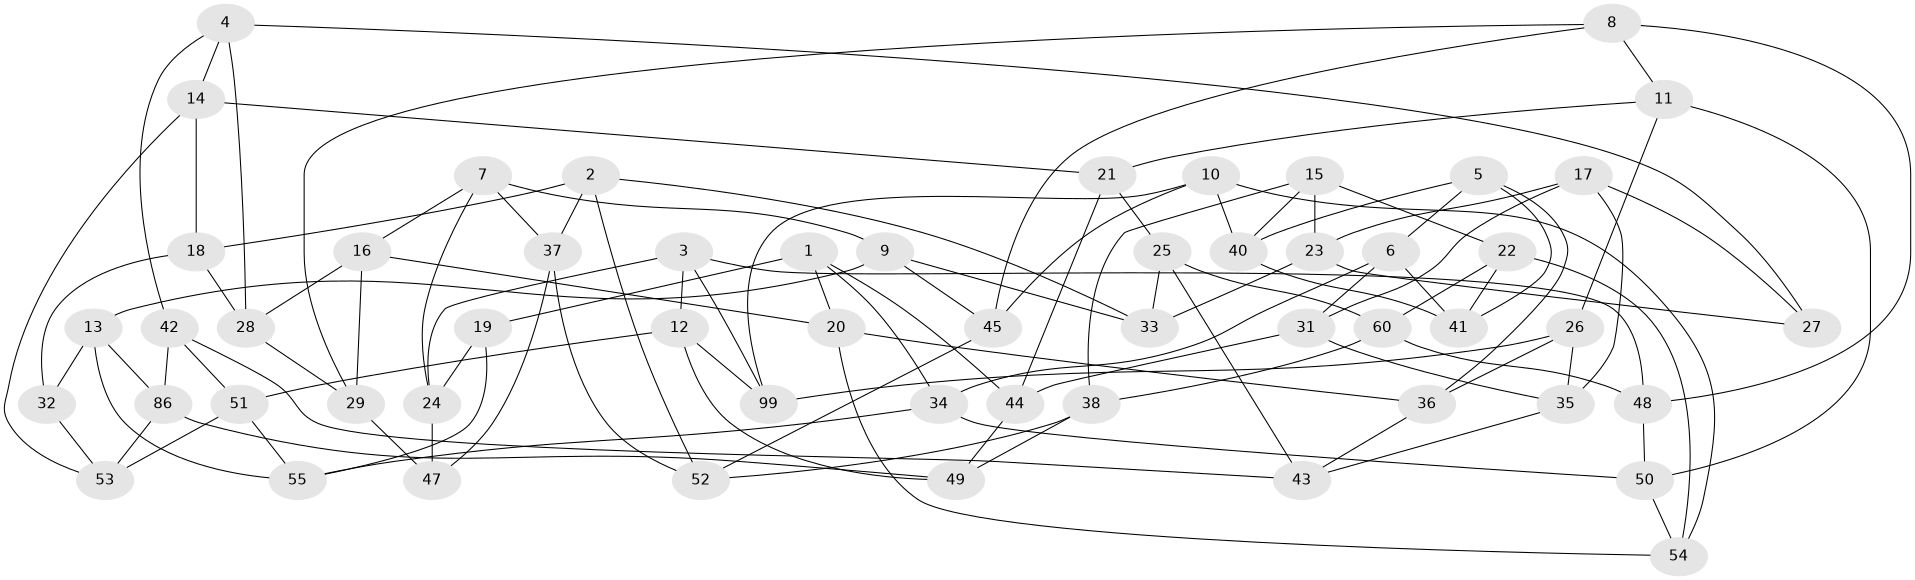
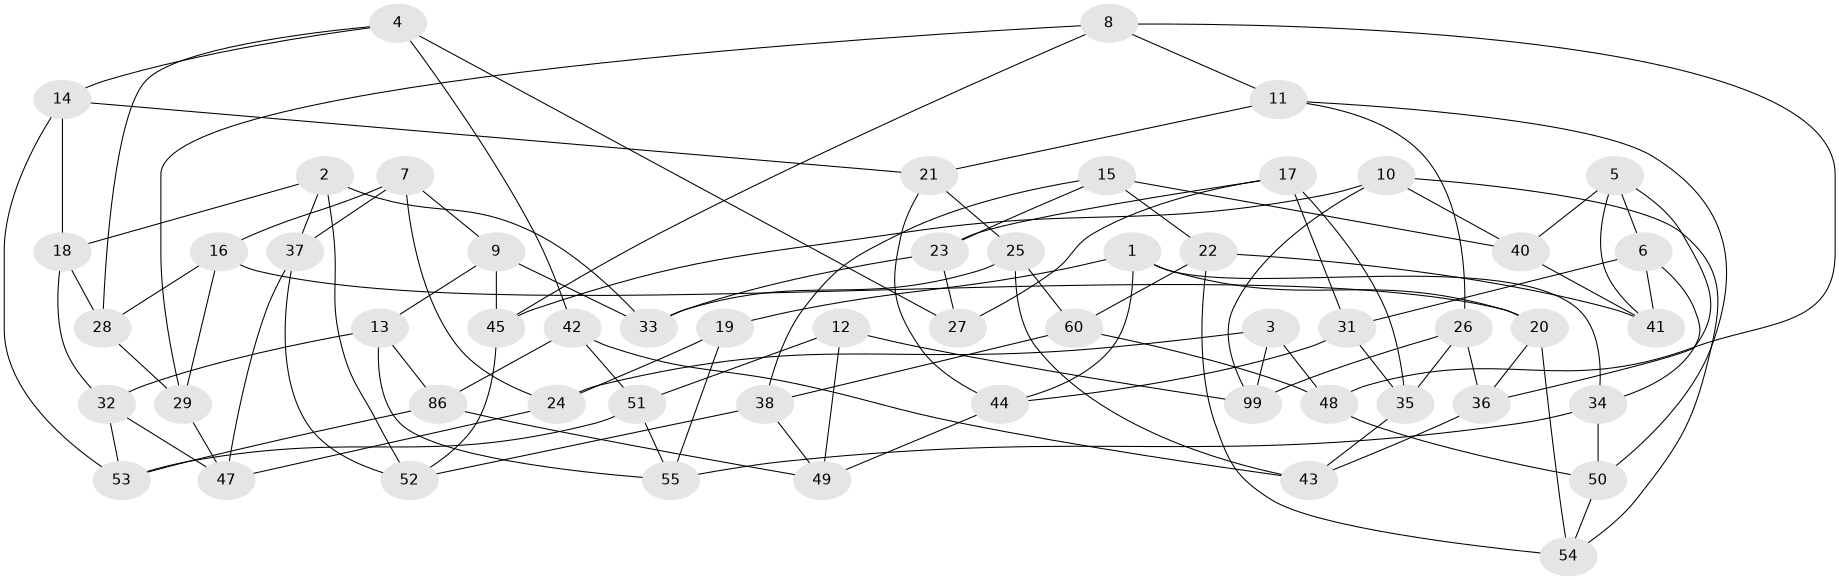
(682, 289) -> none
none -> (167, 442)
